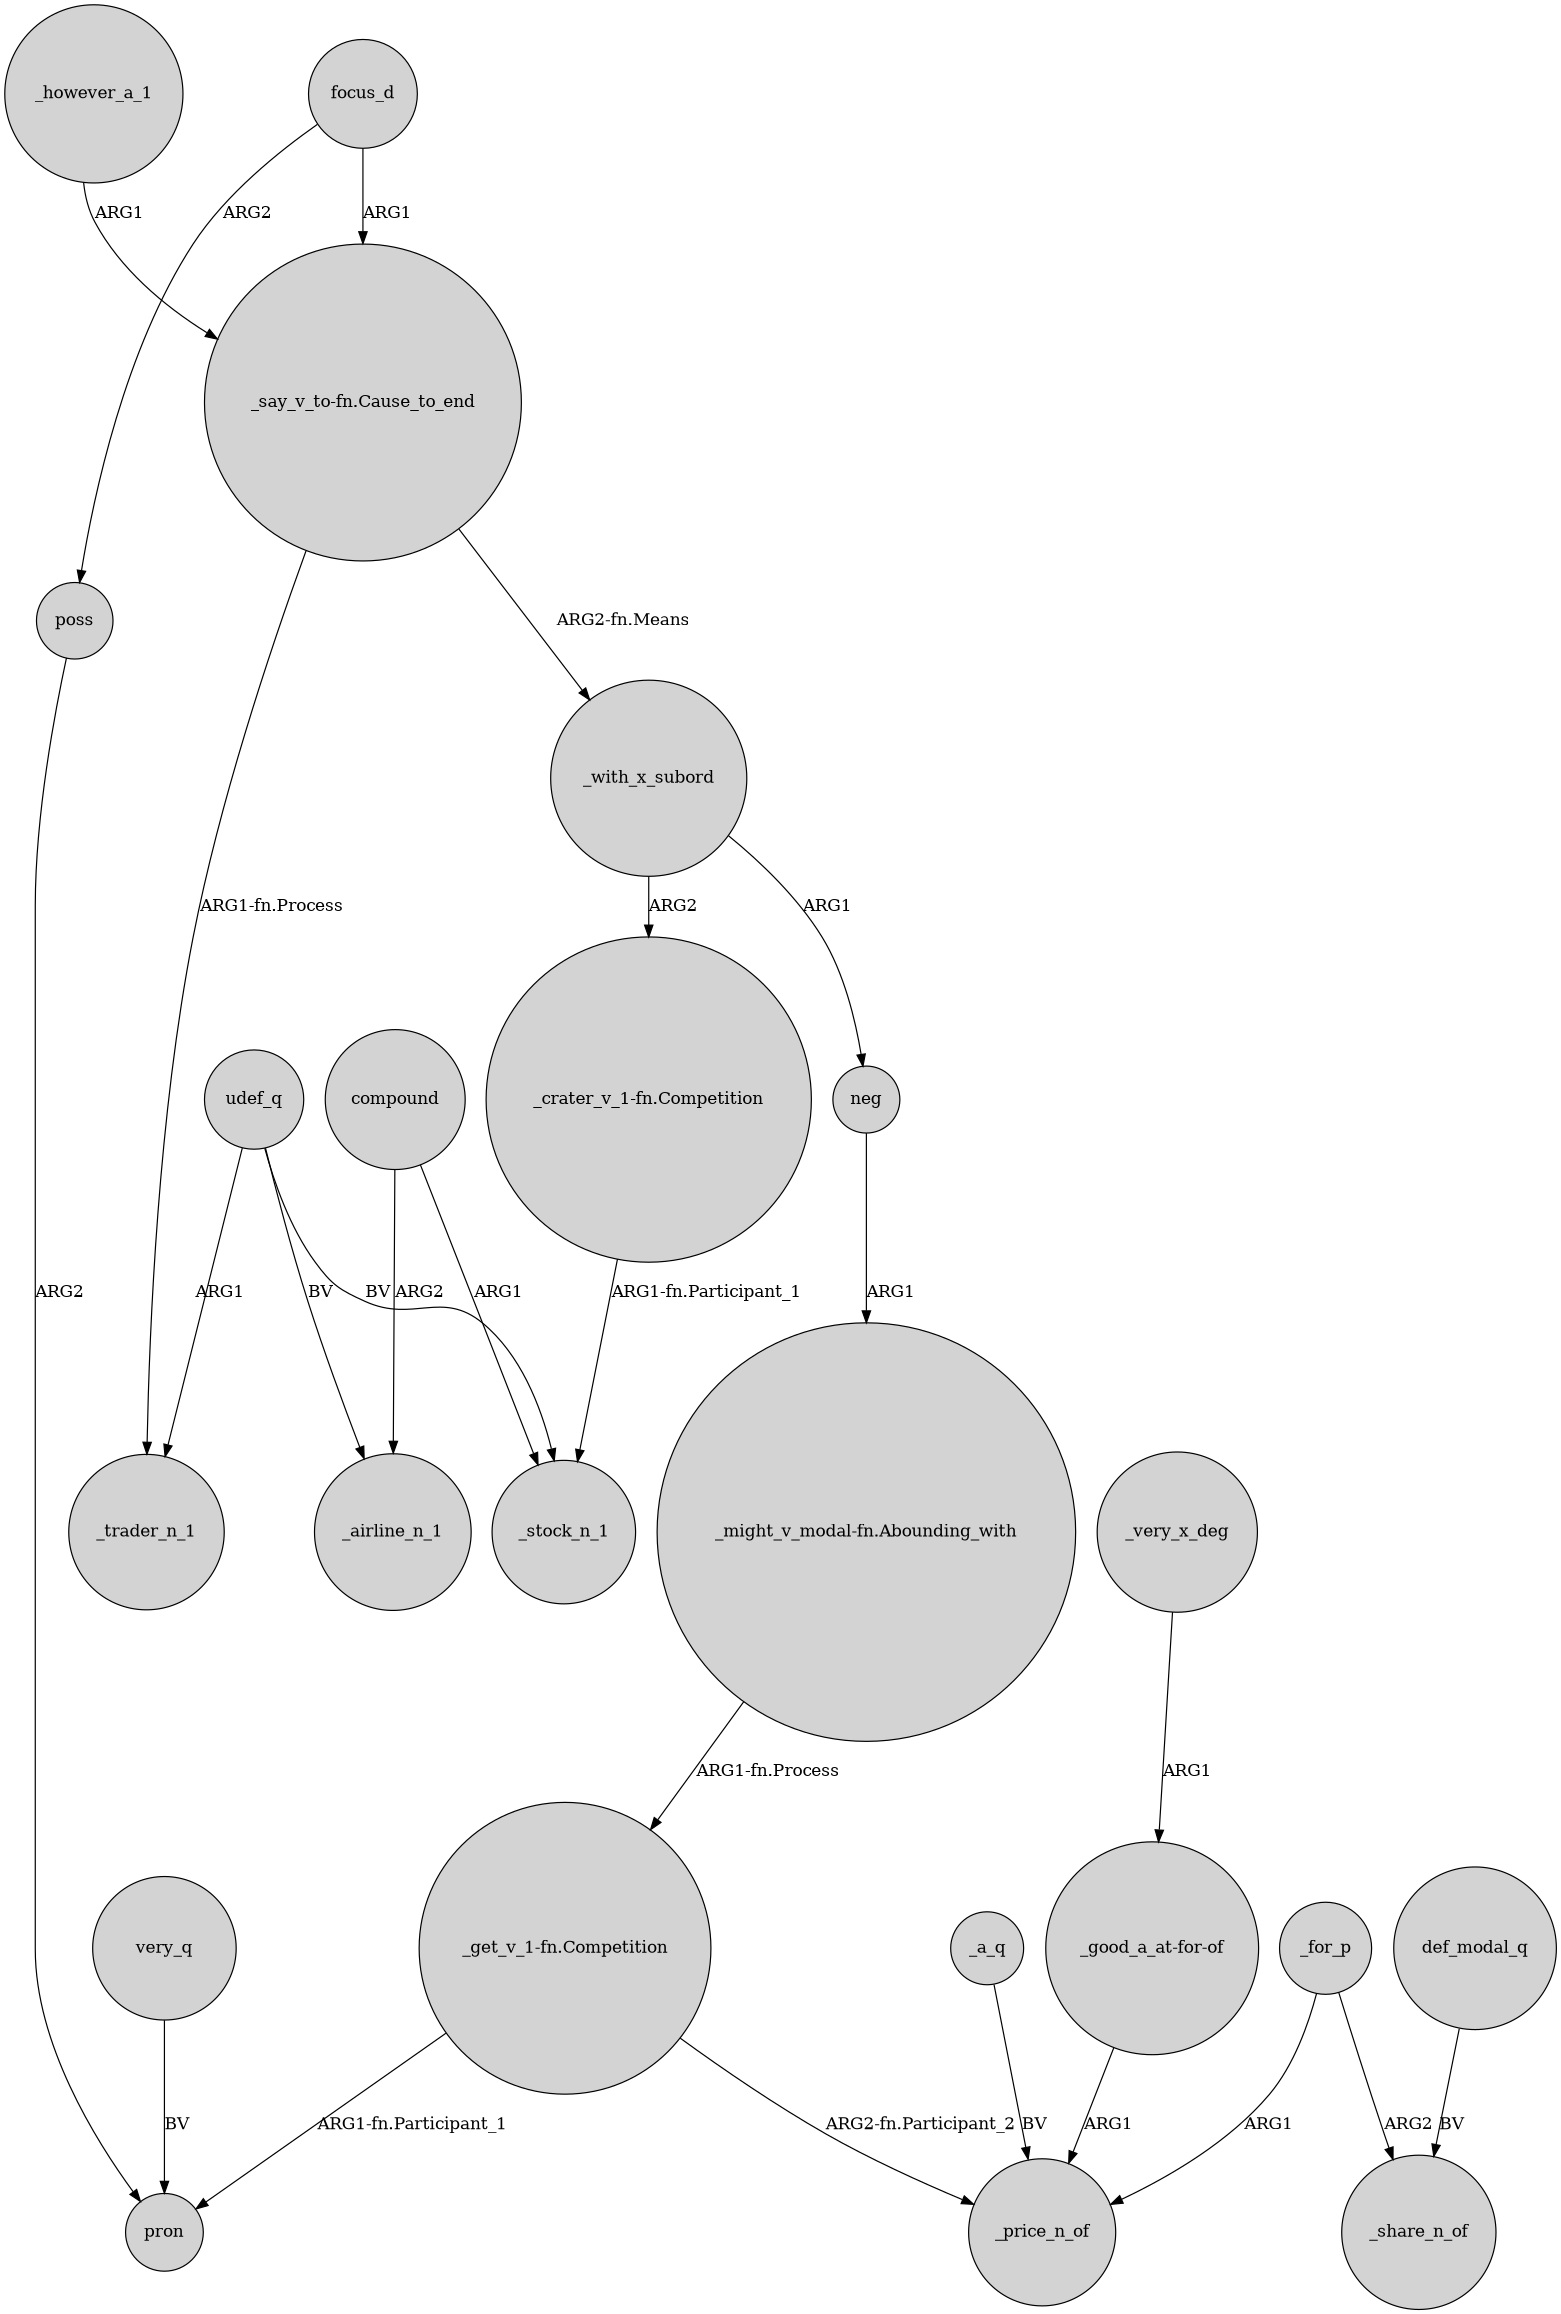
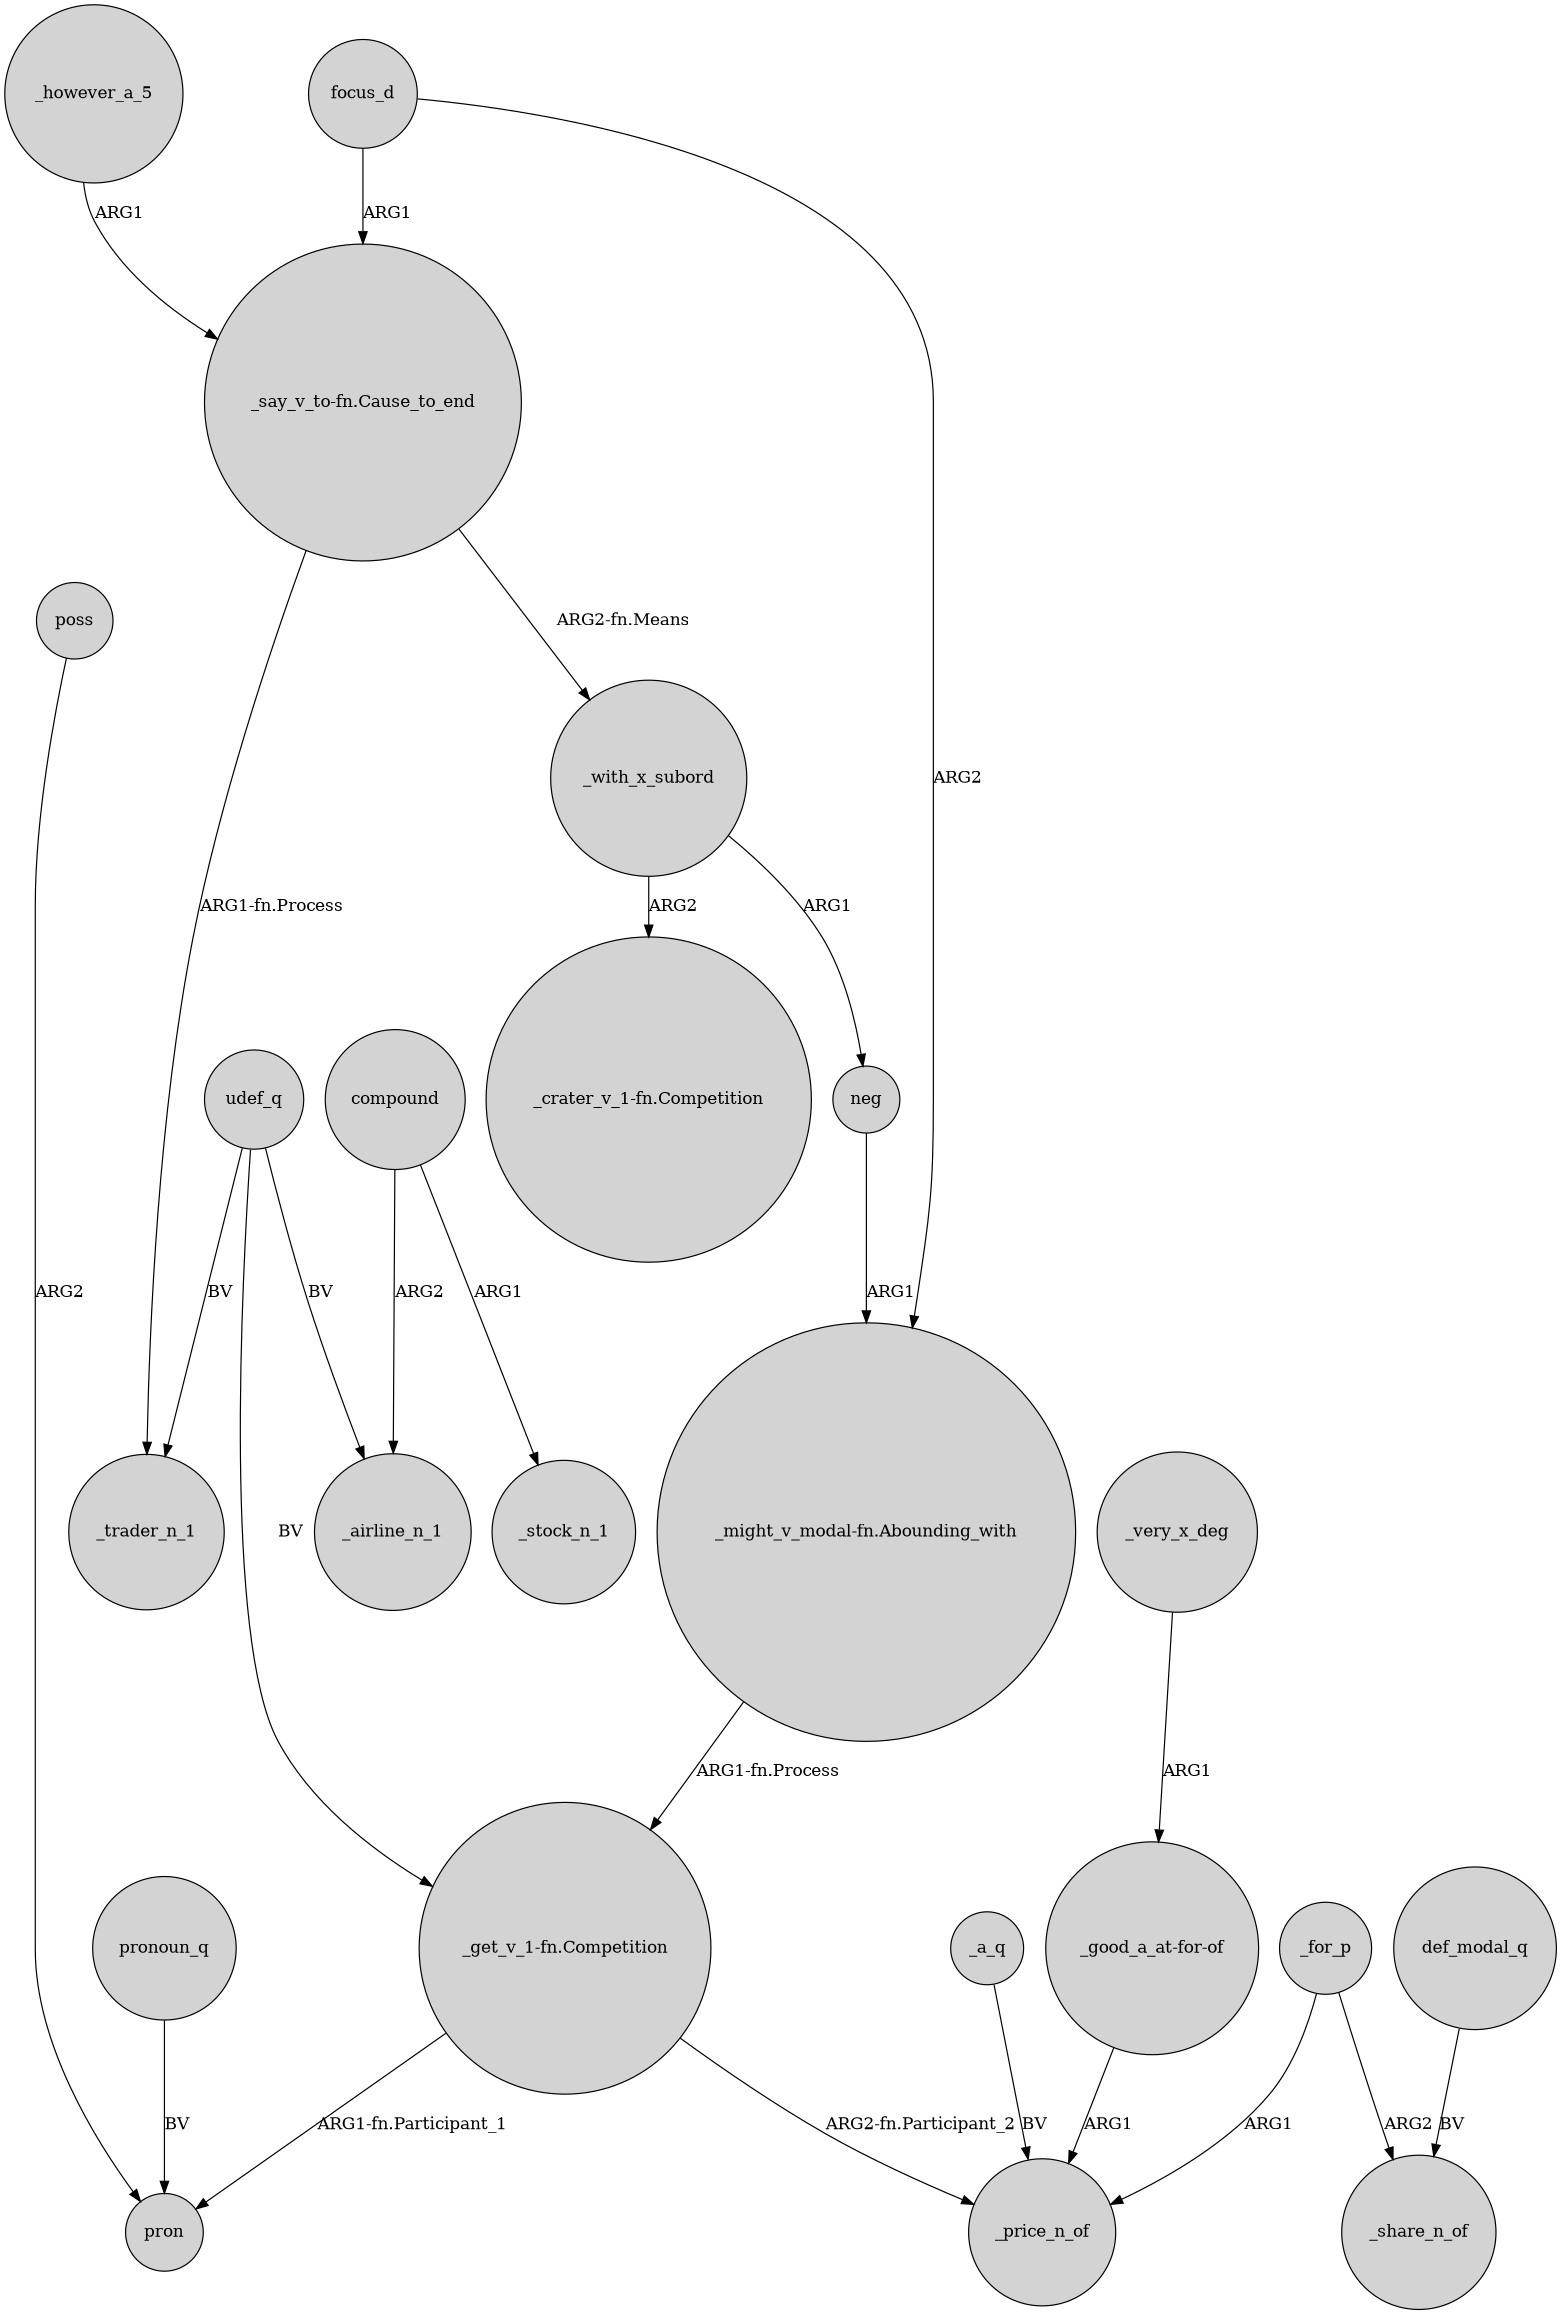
(94, 94) -> (94, 94)
(152, 321) -> (933, 535)
(220, 1293) -> (220, 1293)
(403, 1309) -> (243, 1548)
(599, 1355) -> none
(164, 1948) -> (164, 1948)
